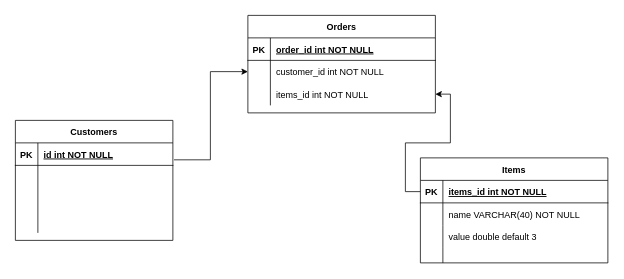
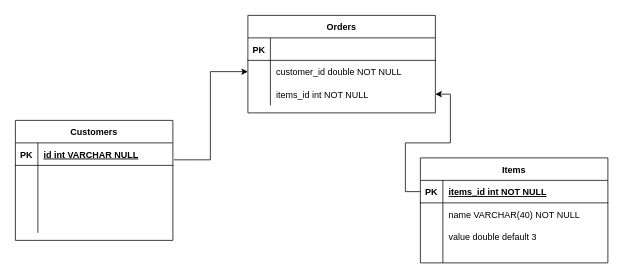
(353, 49) -> none
(331, 72) -> (338, 72)
(75, 155) -> (86, 155)
